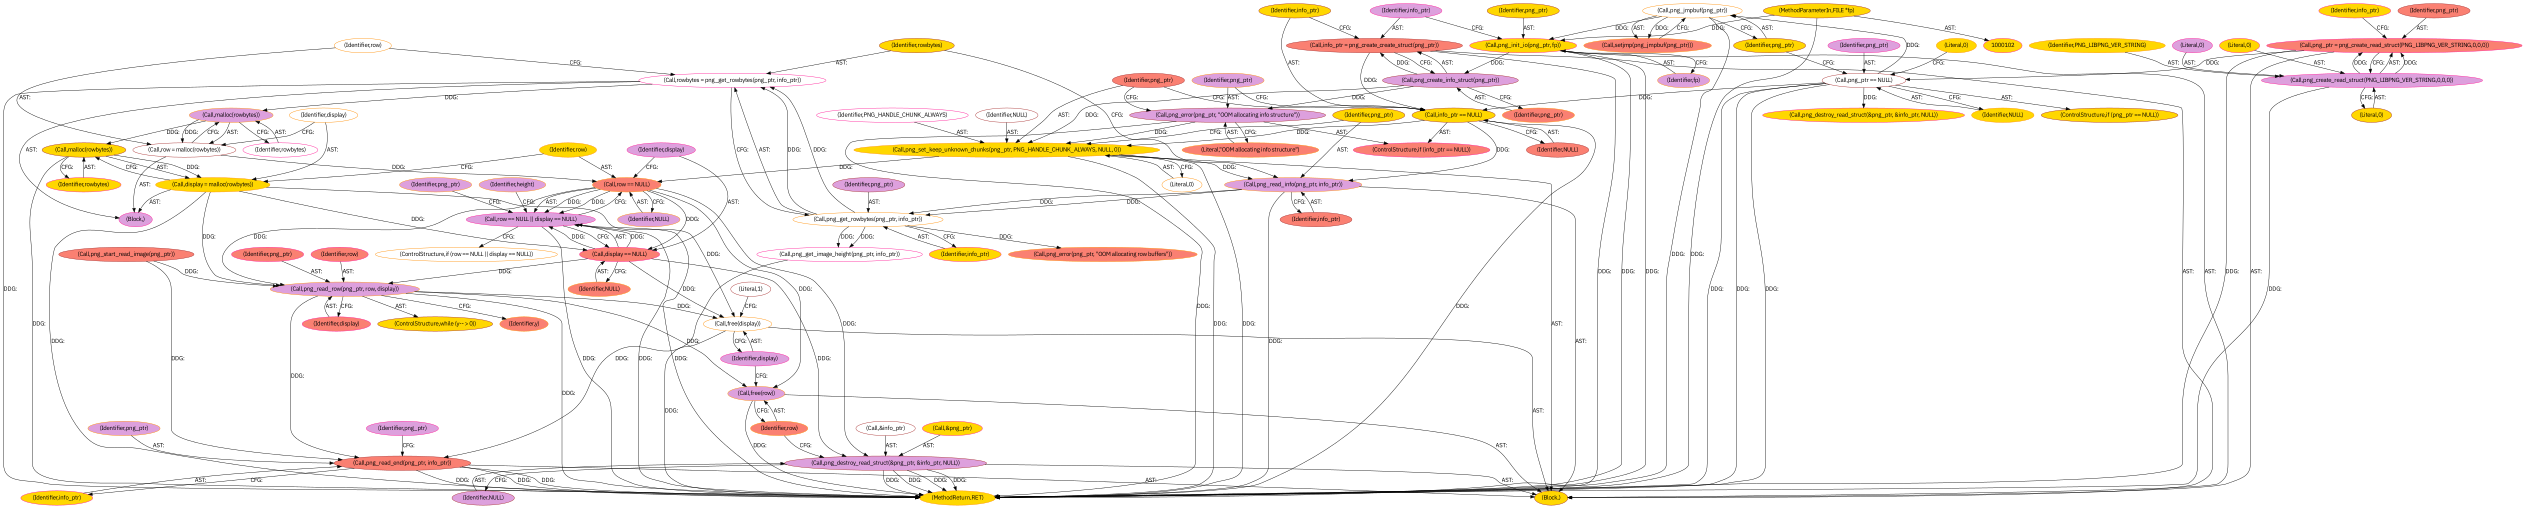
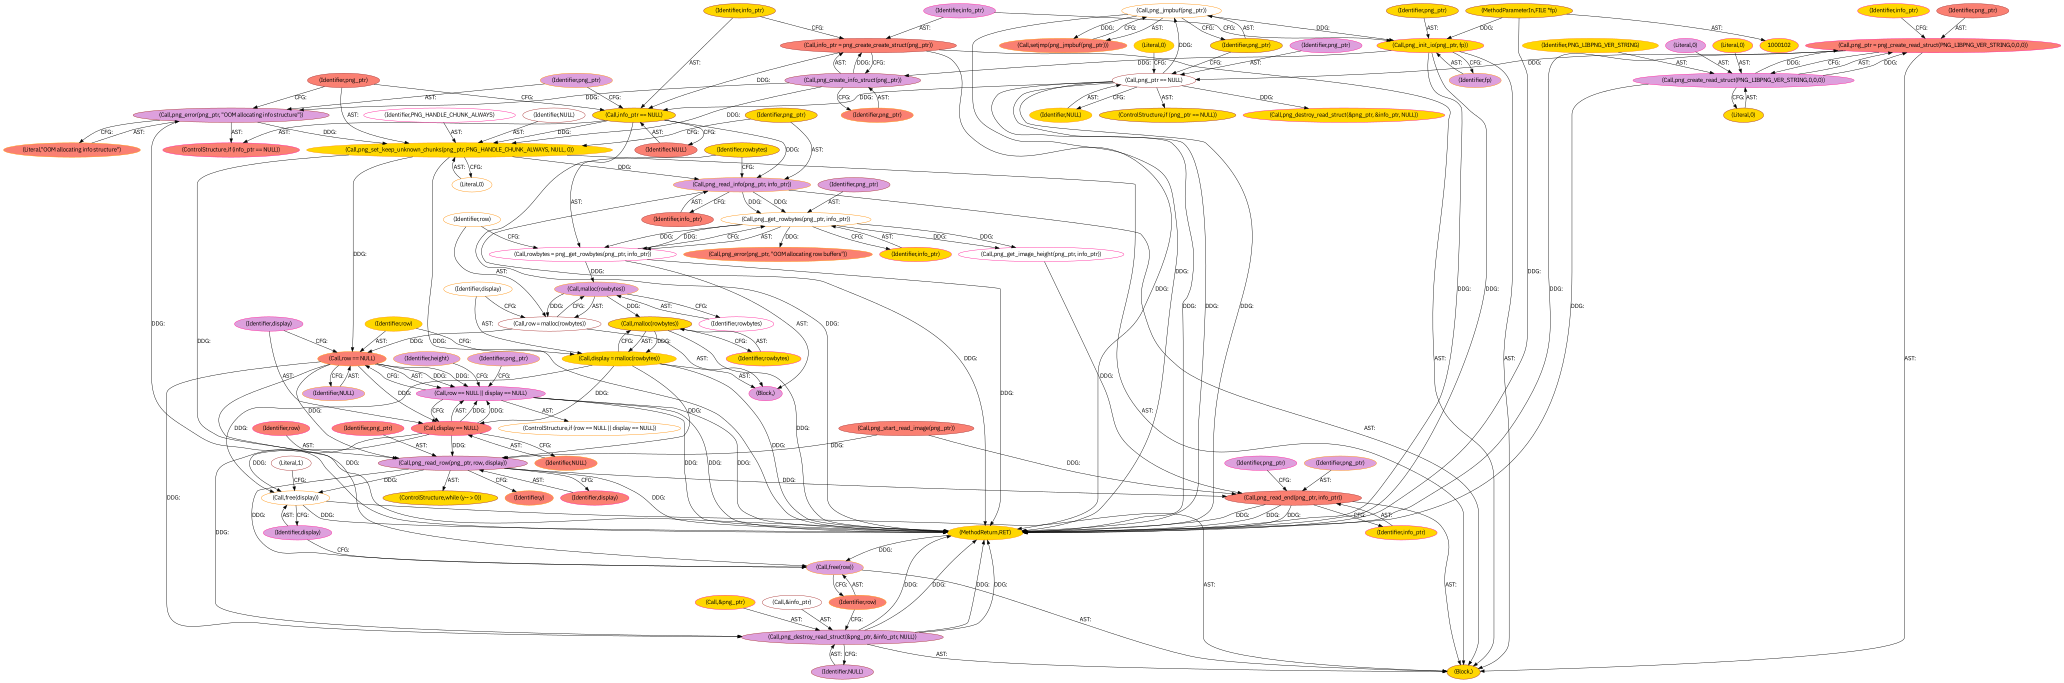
(509, 237) -> (548, 411)
(345, 289) -> (453, 463)
(807, 479) -> (898, 542)
